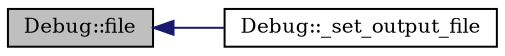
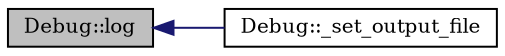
(80, 28) -> (80, 28)
